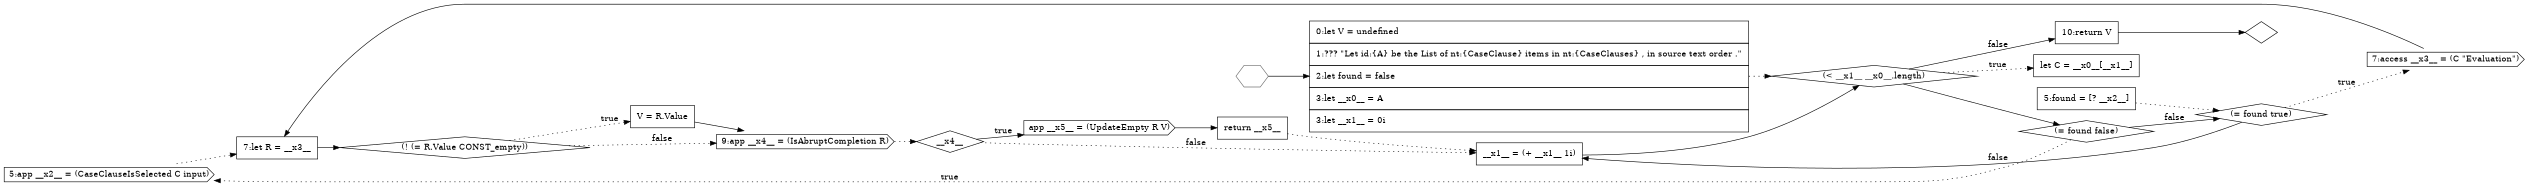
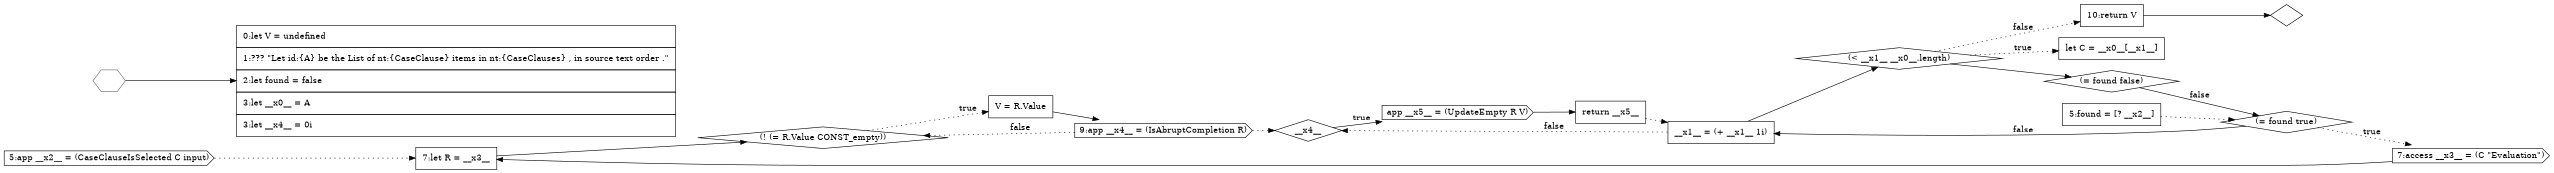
(1979, 55) -> (2004, 37)
(1757, 76) -> none
(1351, 121) -> (278, 125)
(640, 145) -> (1002, 134)
(1225, 148) -> (1508, 131)
(1149, 182) -> none
